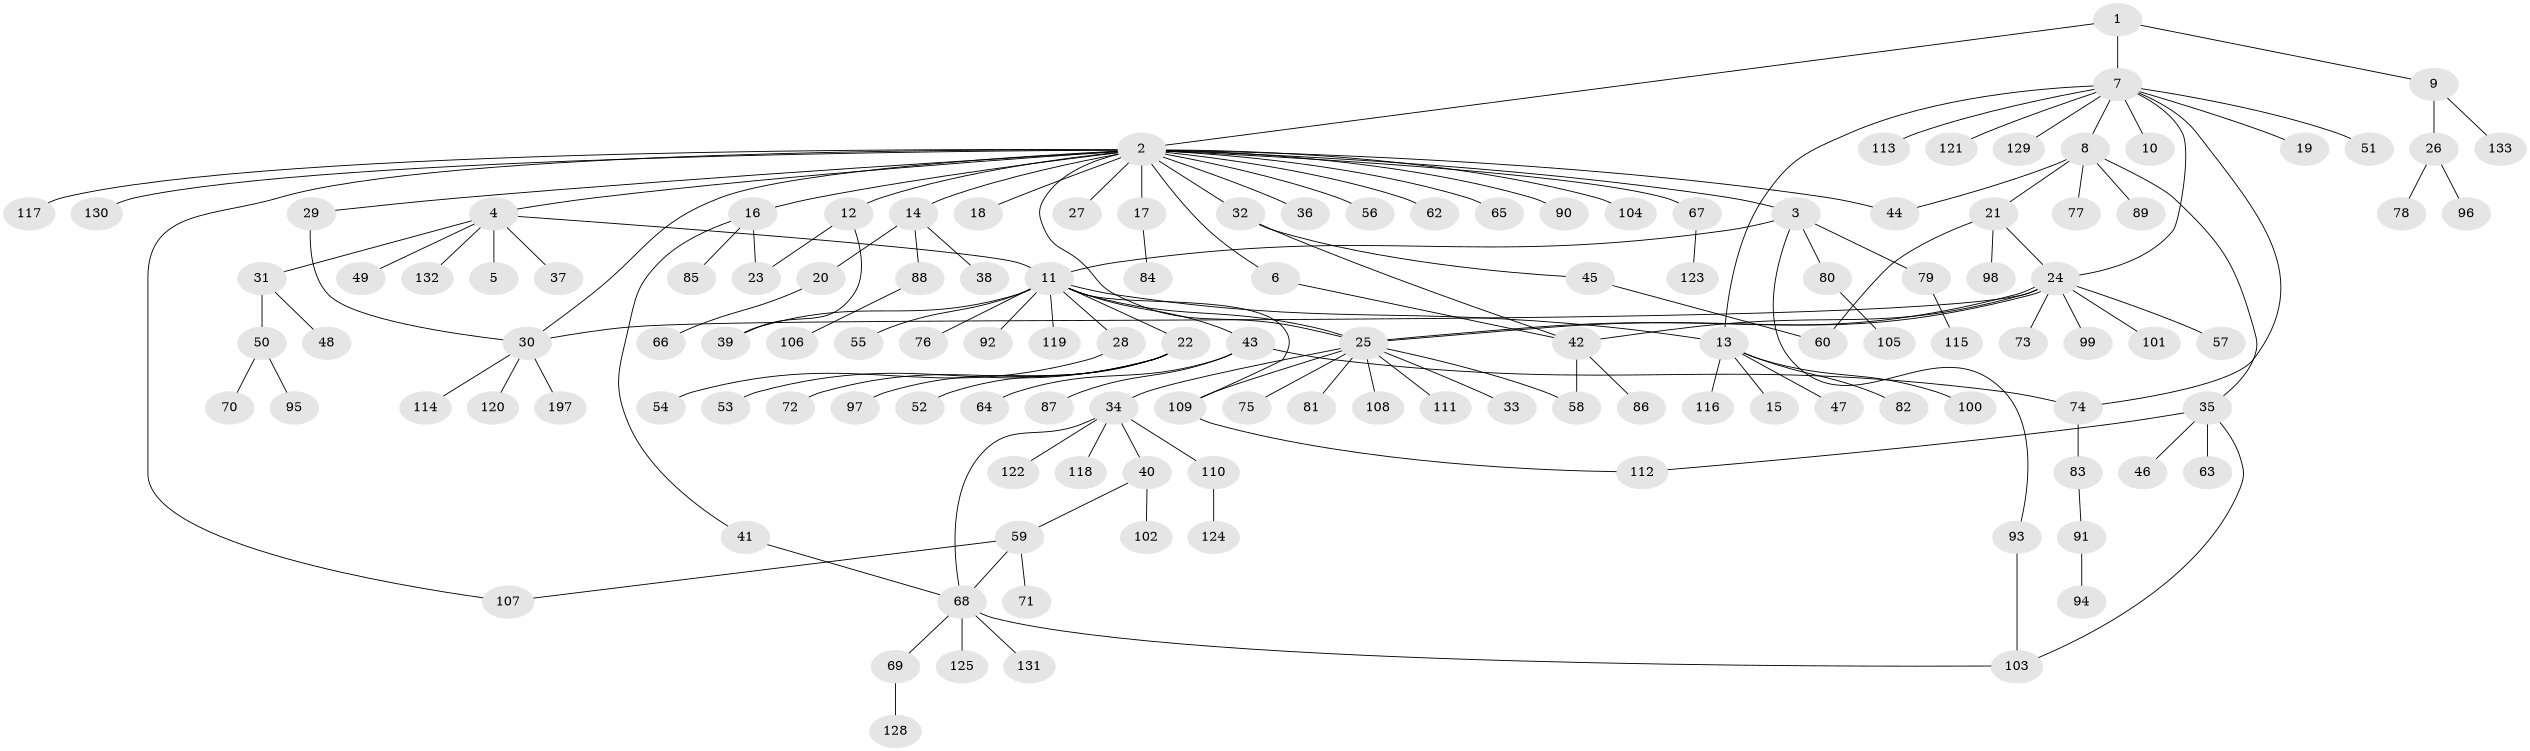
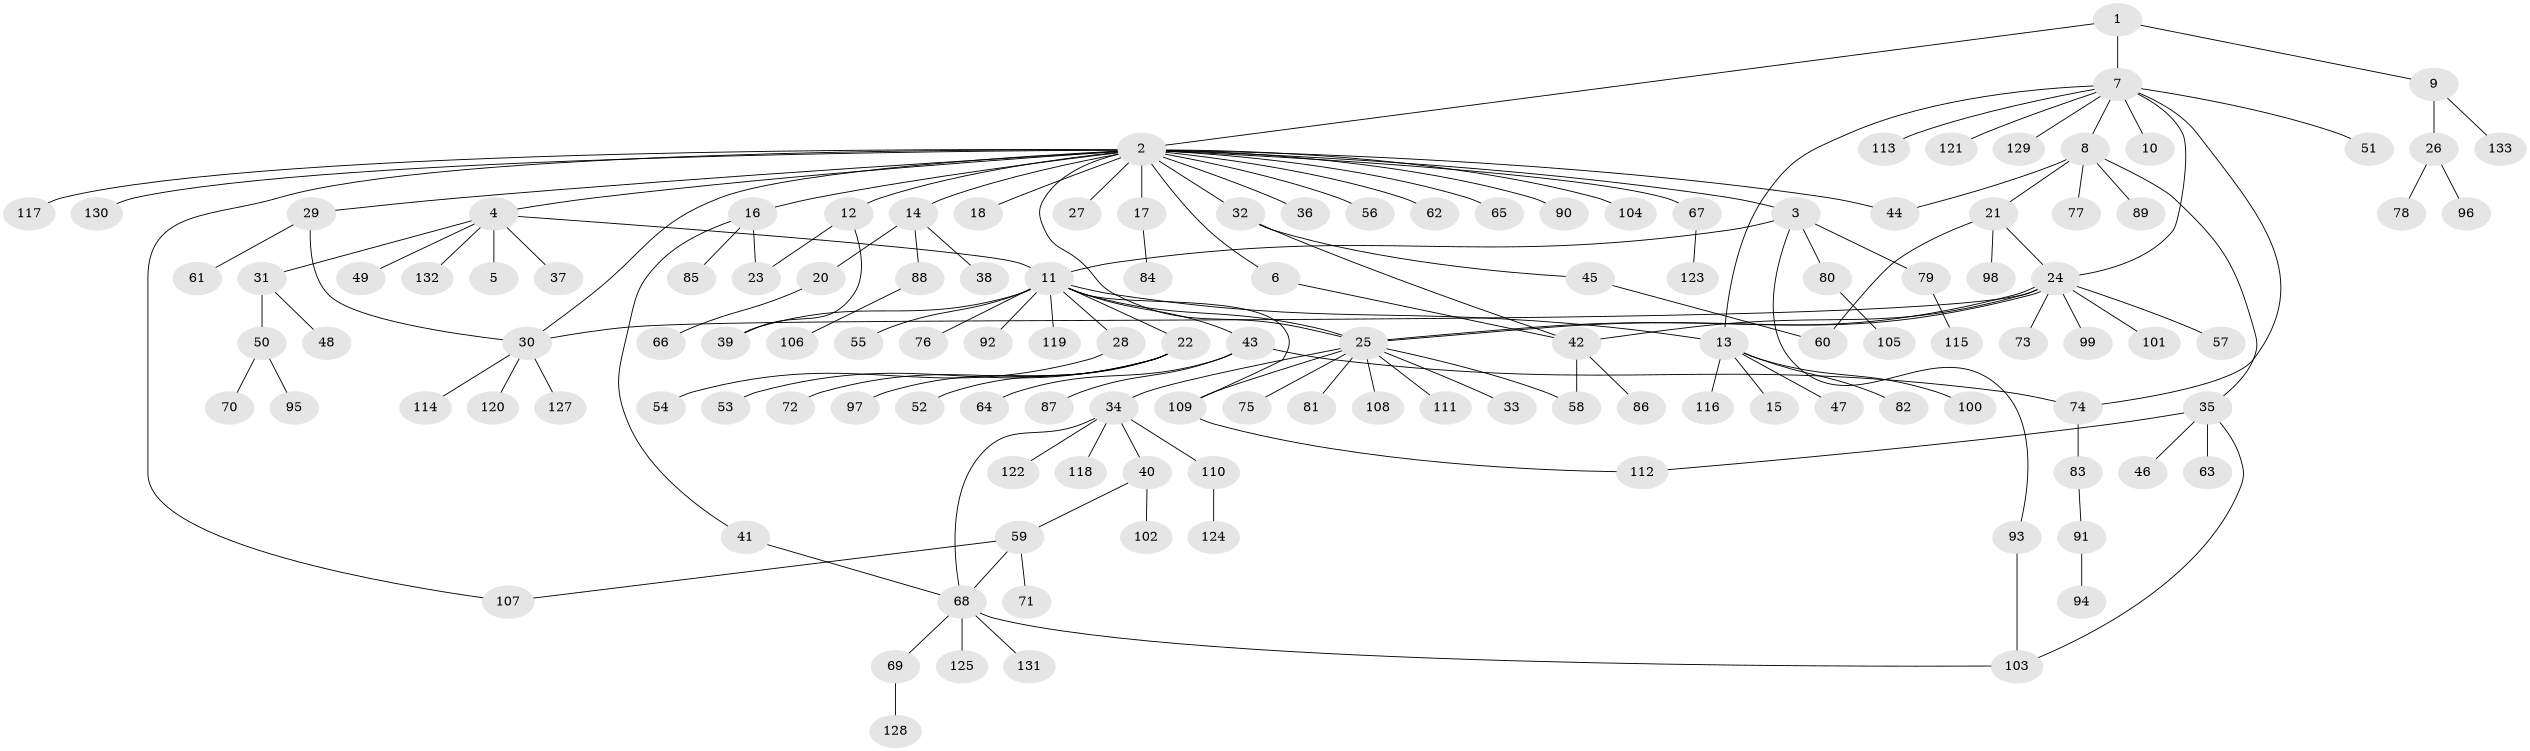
(2305, 149) -> none
none -> (197, 279)
(560, 408) -> (560, 408)
